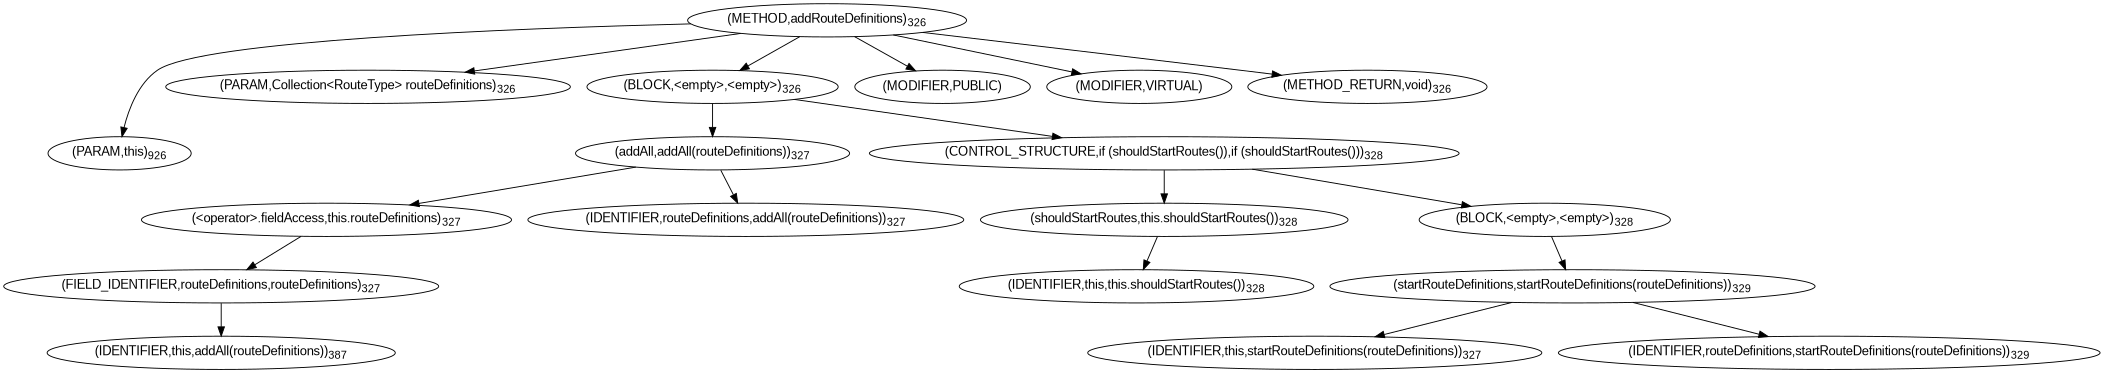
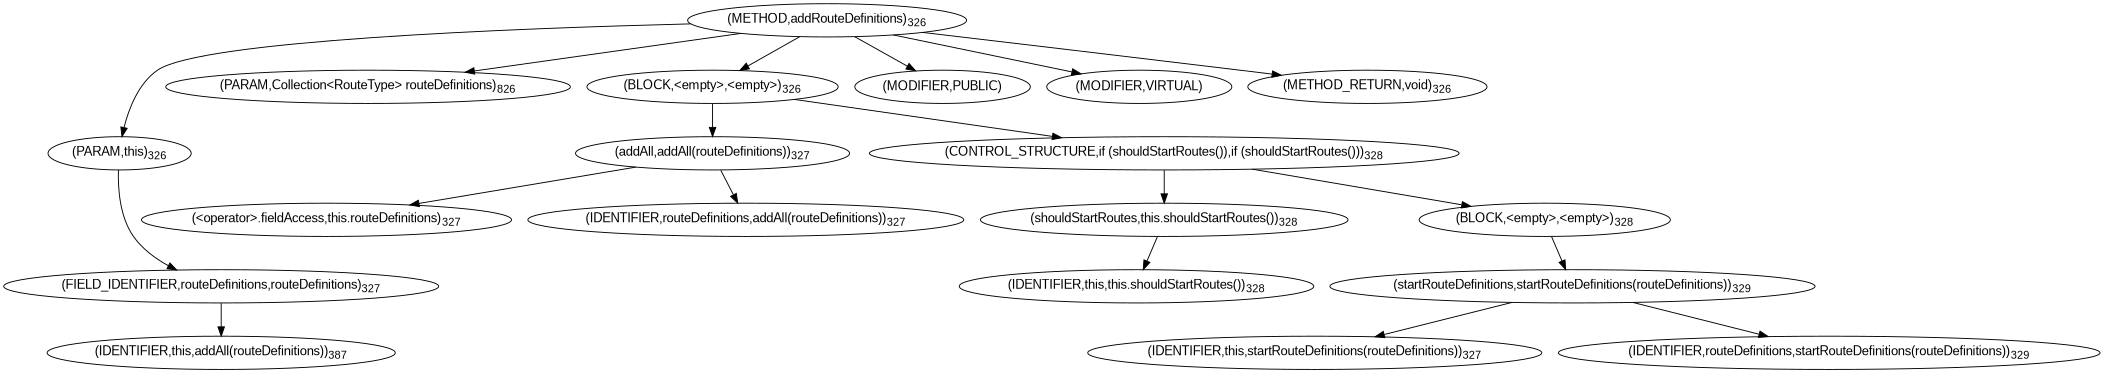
(507, 85) -> (507, 85)
(157, 152) -> (157, 152)
(278, 251) -> (128, 226)
